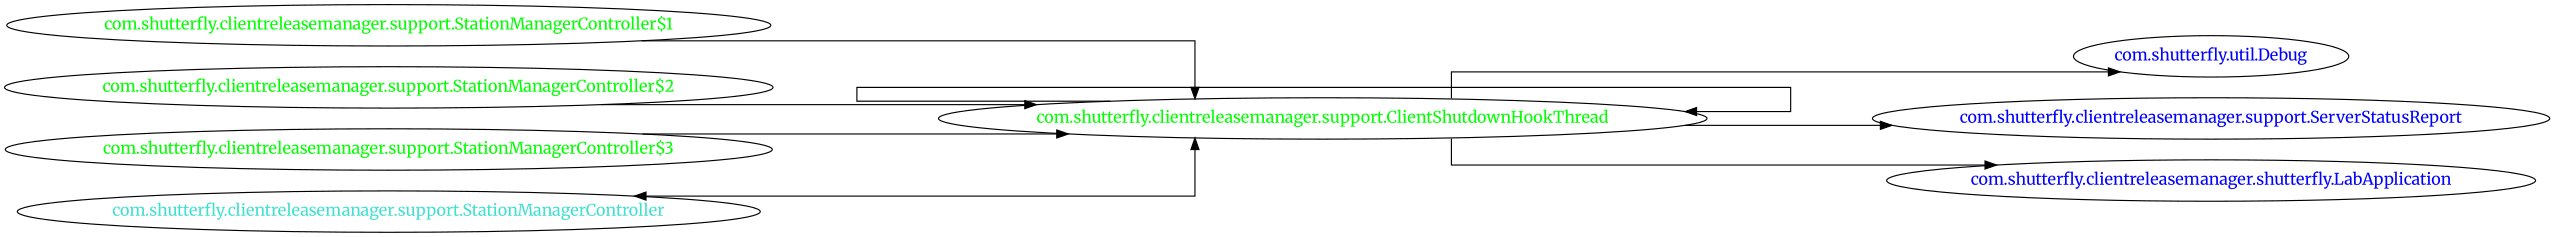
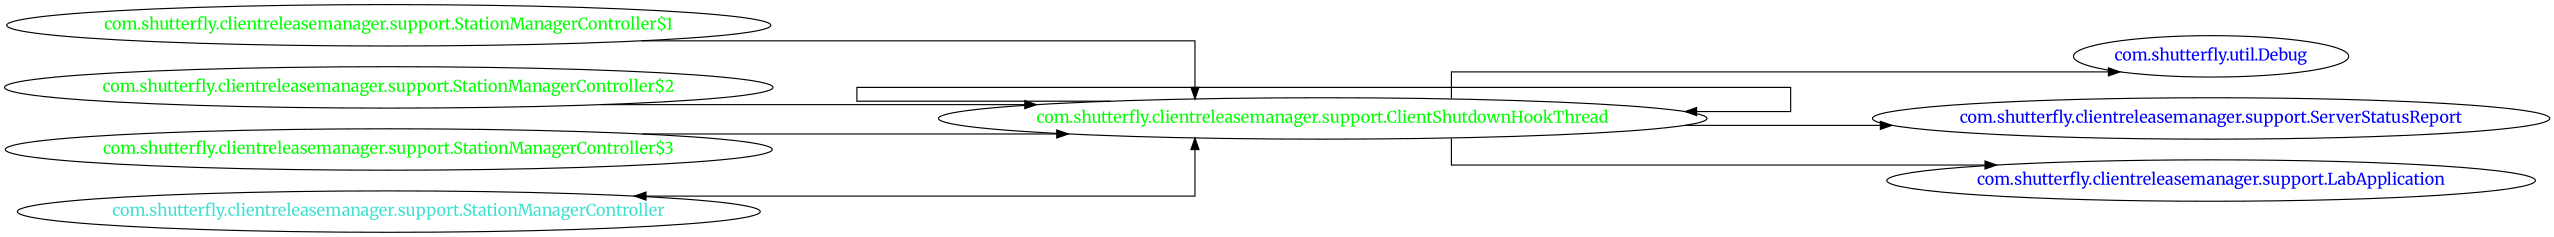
(2211, 181) -> (2211, 181)
